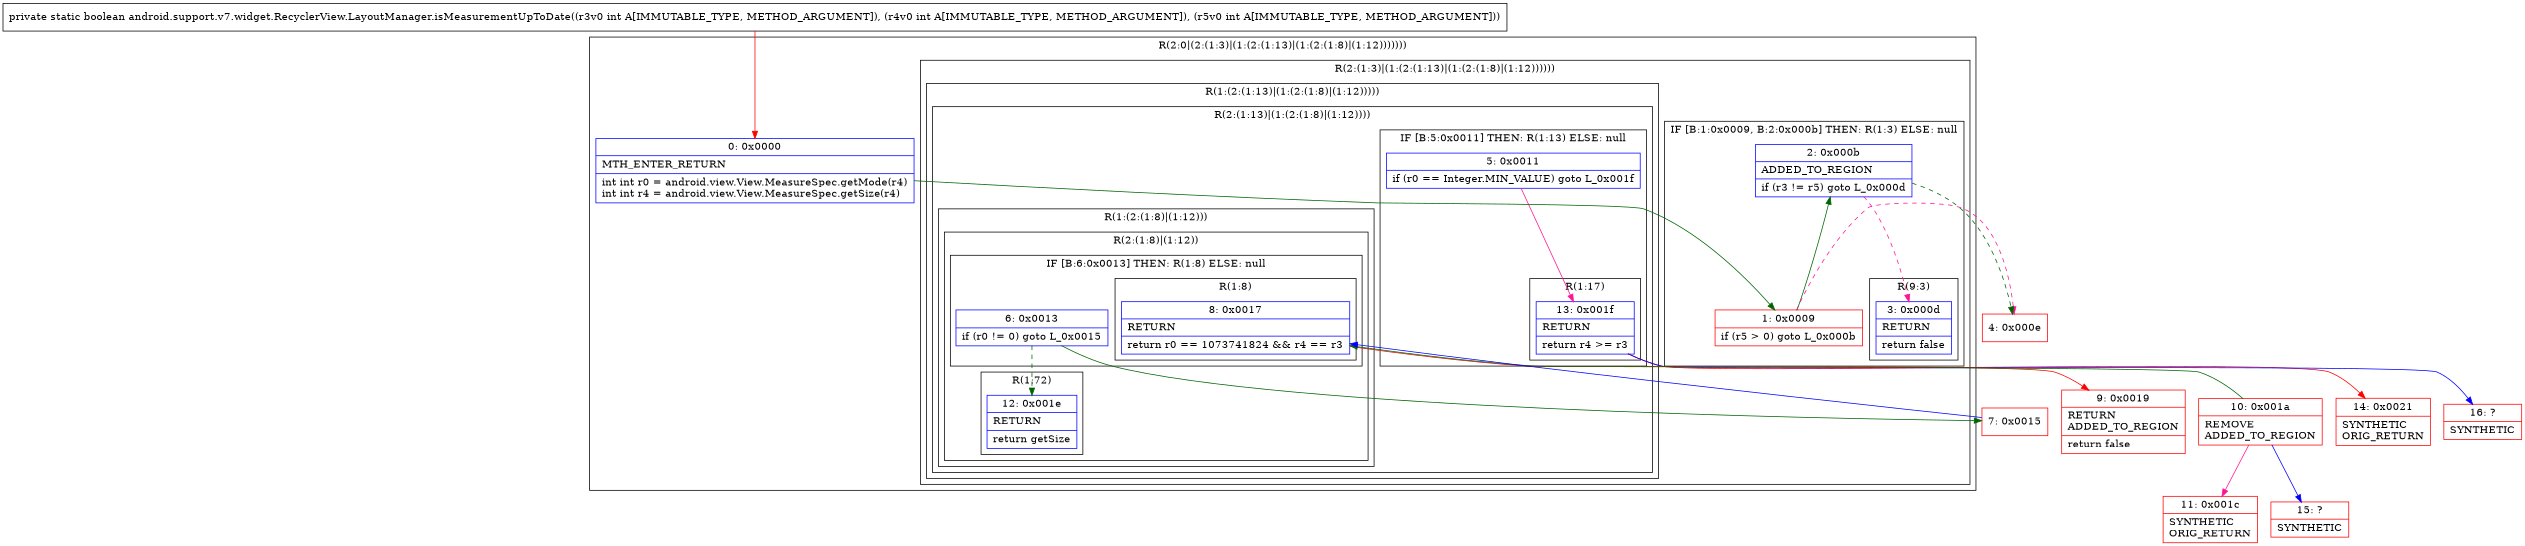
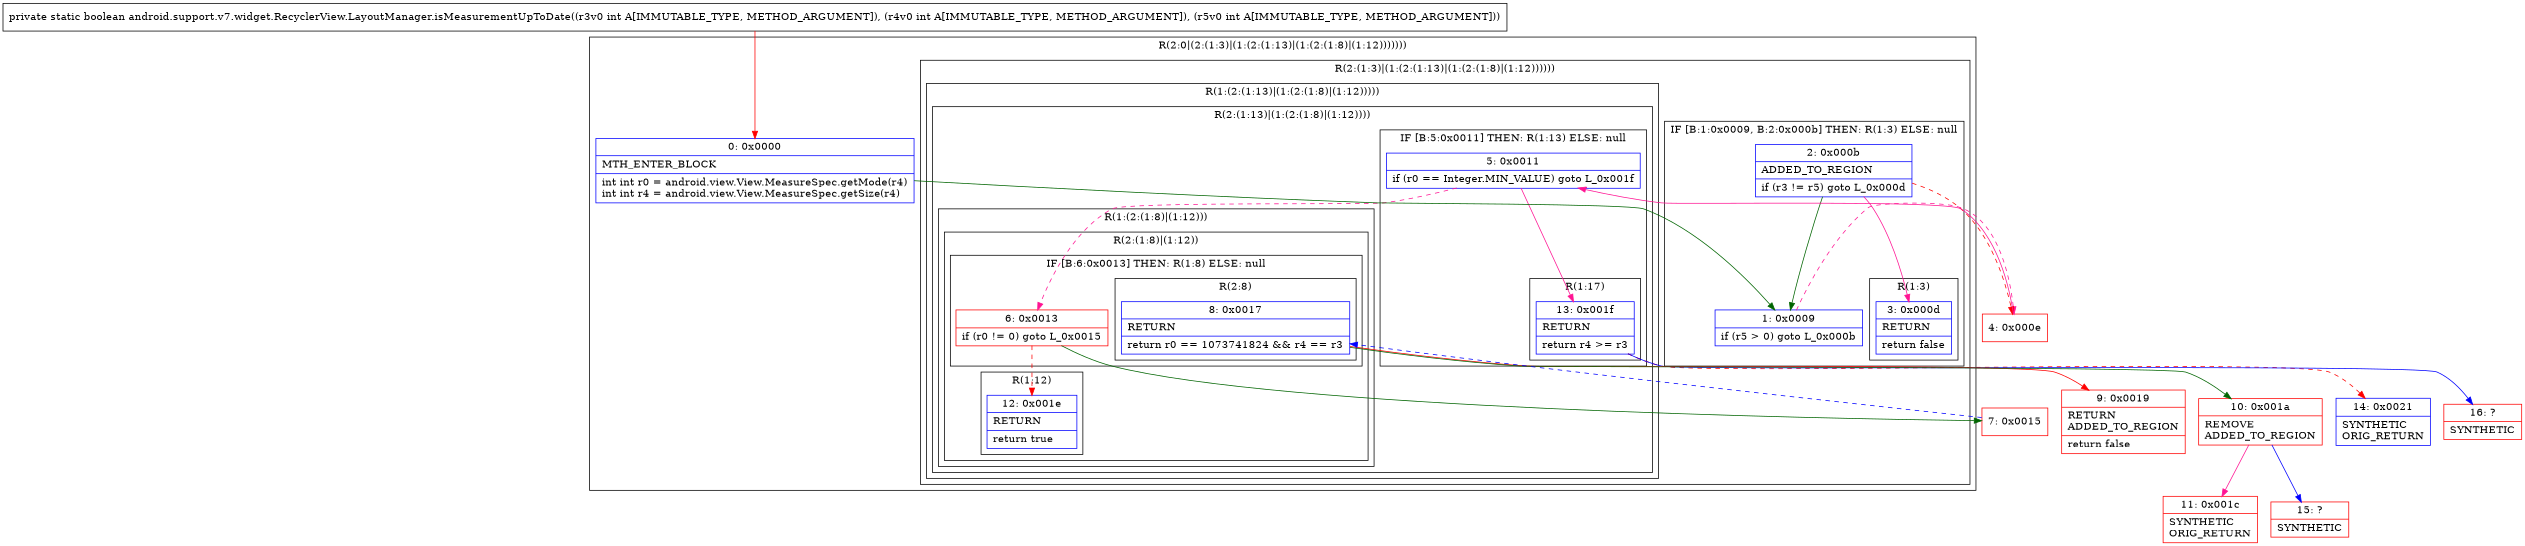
(664, 164) -> (660, 164)
none -> (1833, 203)
none -> (1225, 204)
(1982, 233) -> (1950, 201)
(1891, 243) -> (1891, 243)
(1814, 258) -> (1806, 249)
(1236, 287) -> (1236, 287)
(1914, 287) -> (1914, 287)
(1032, 328) -> (1032, 328)
(1789, 328) -> (1789, 328)
(1032, 361) -> (1032, 361)
(1804, 367) -> (1790, 367)
(1996, 367) -> (1996, 367)
(1032, 381) -> (1032, 381)
(1669, 383) -> (1669, 383)
(2383, 422) -> (2383, 422)
(1032, 439) -> (1023, 439)
